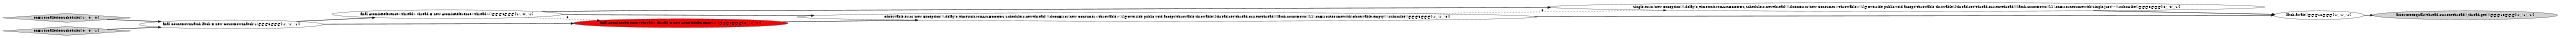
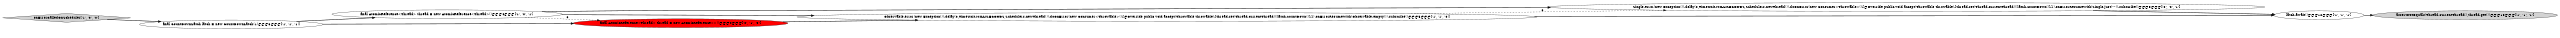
(67, 31) -> none
